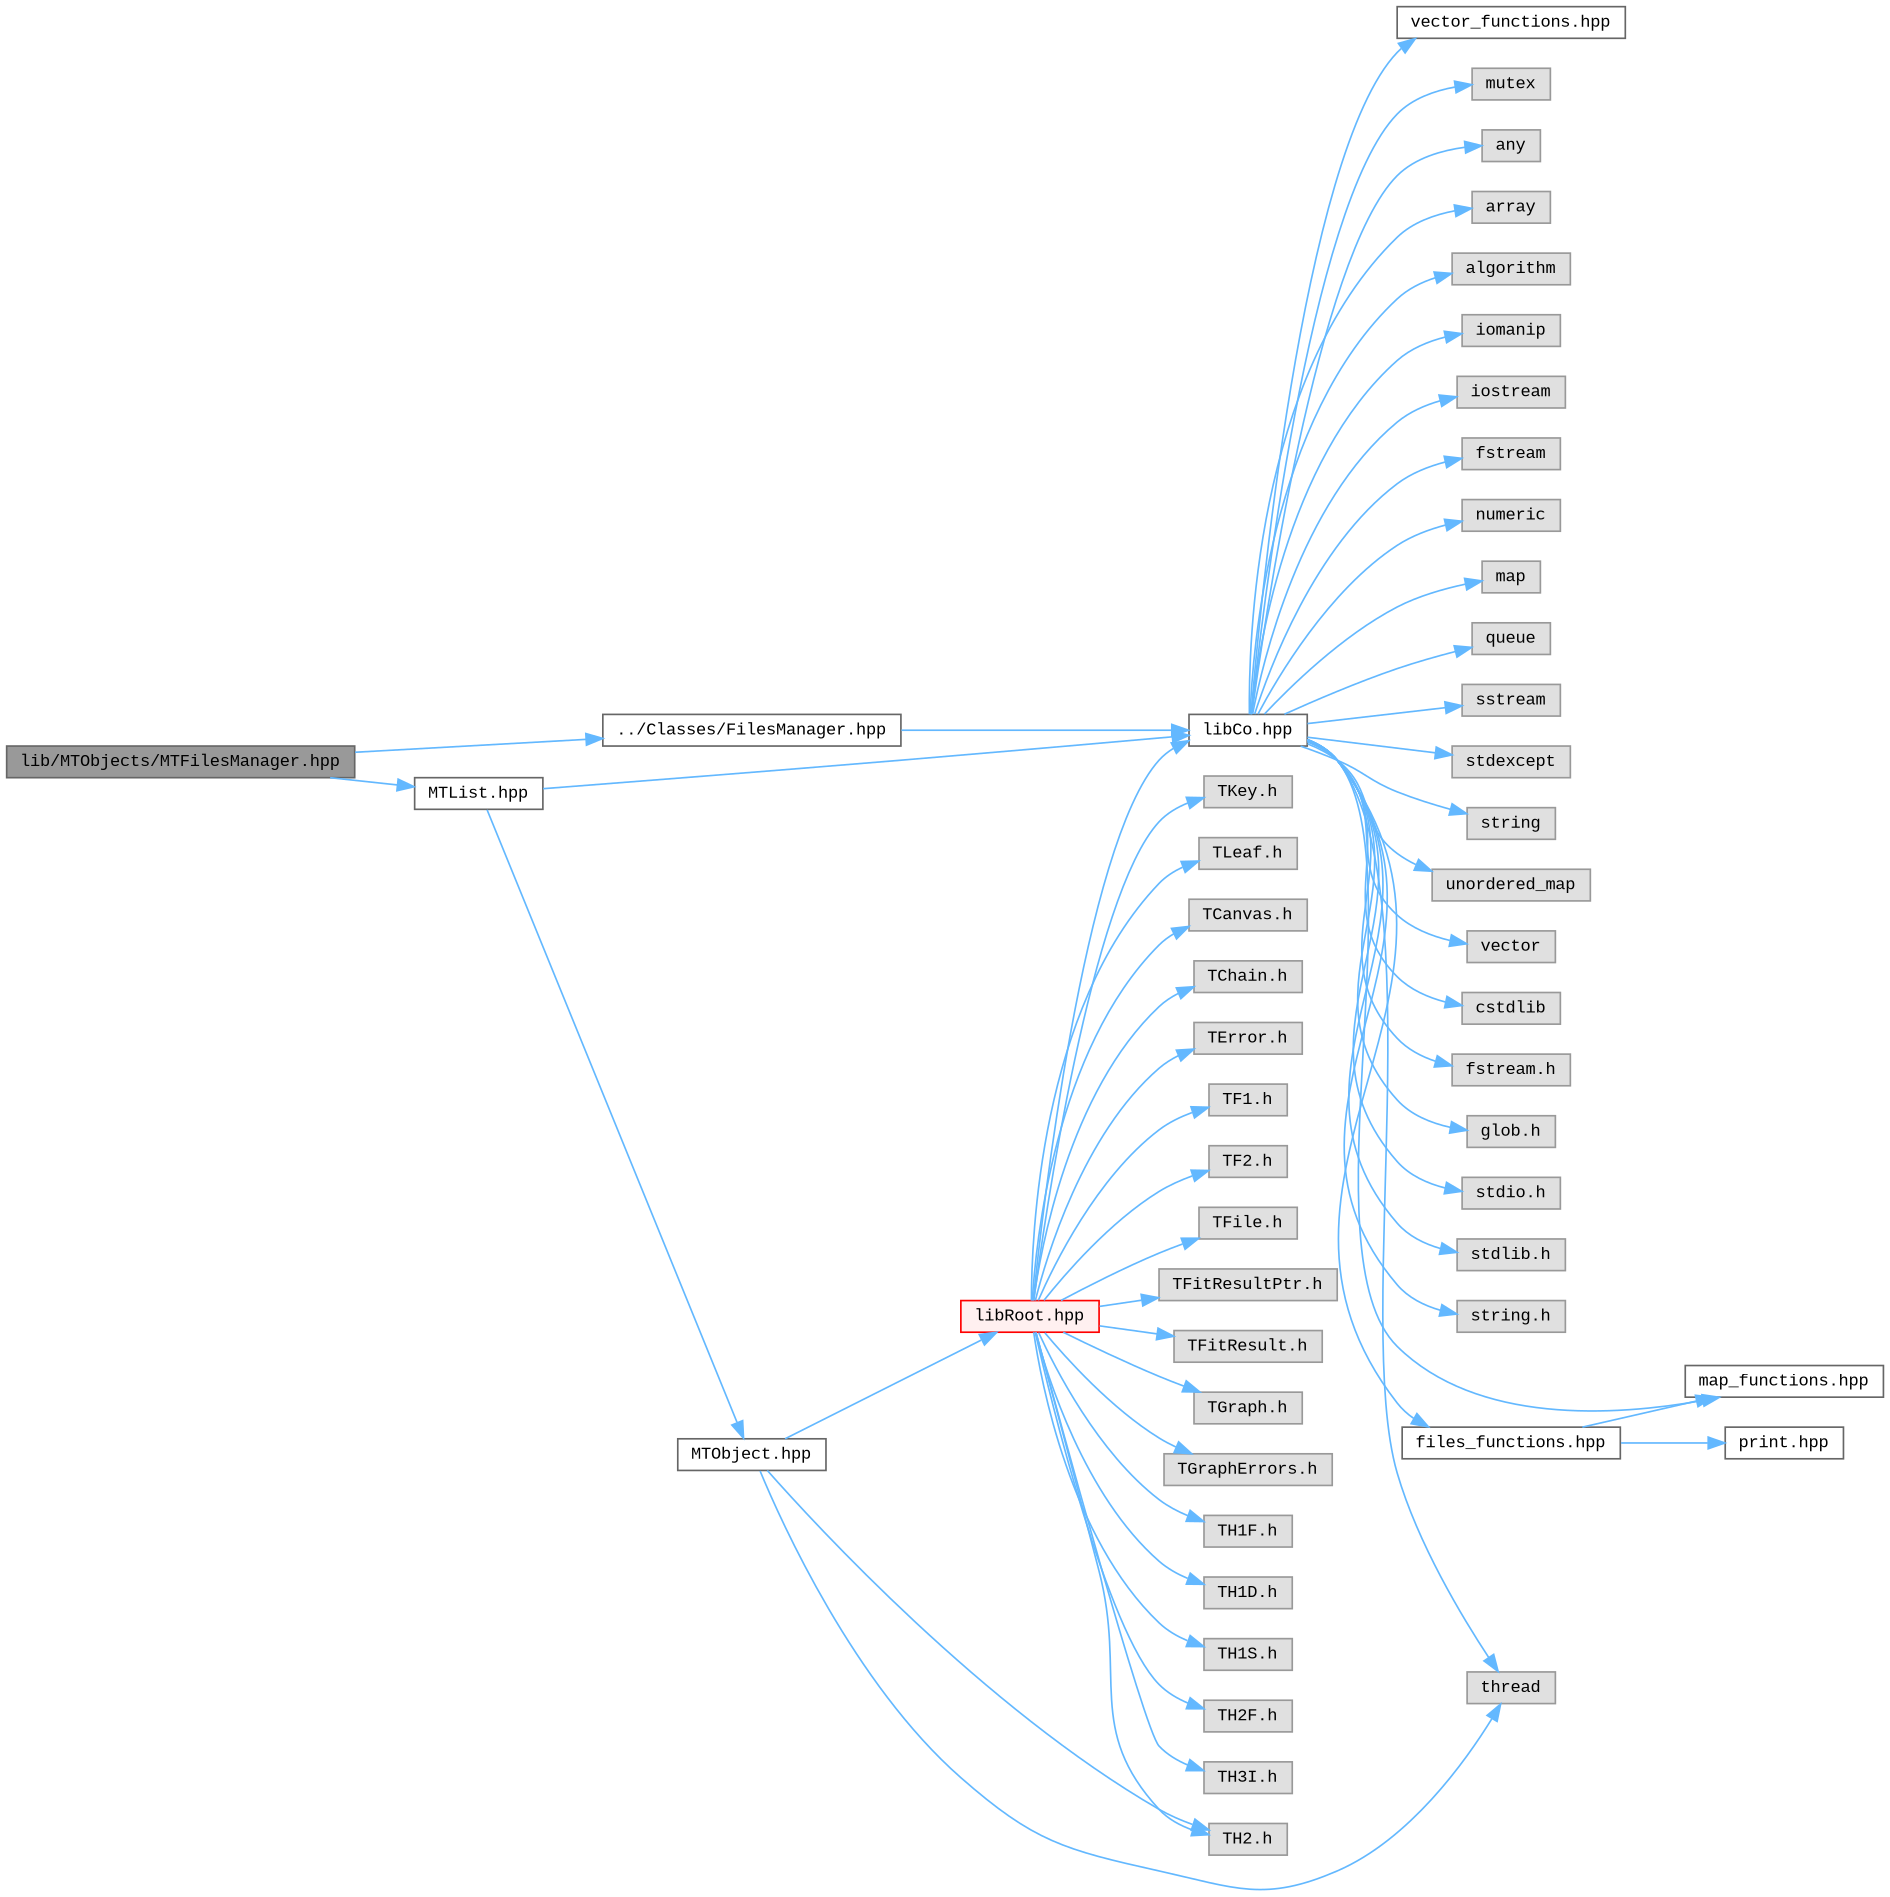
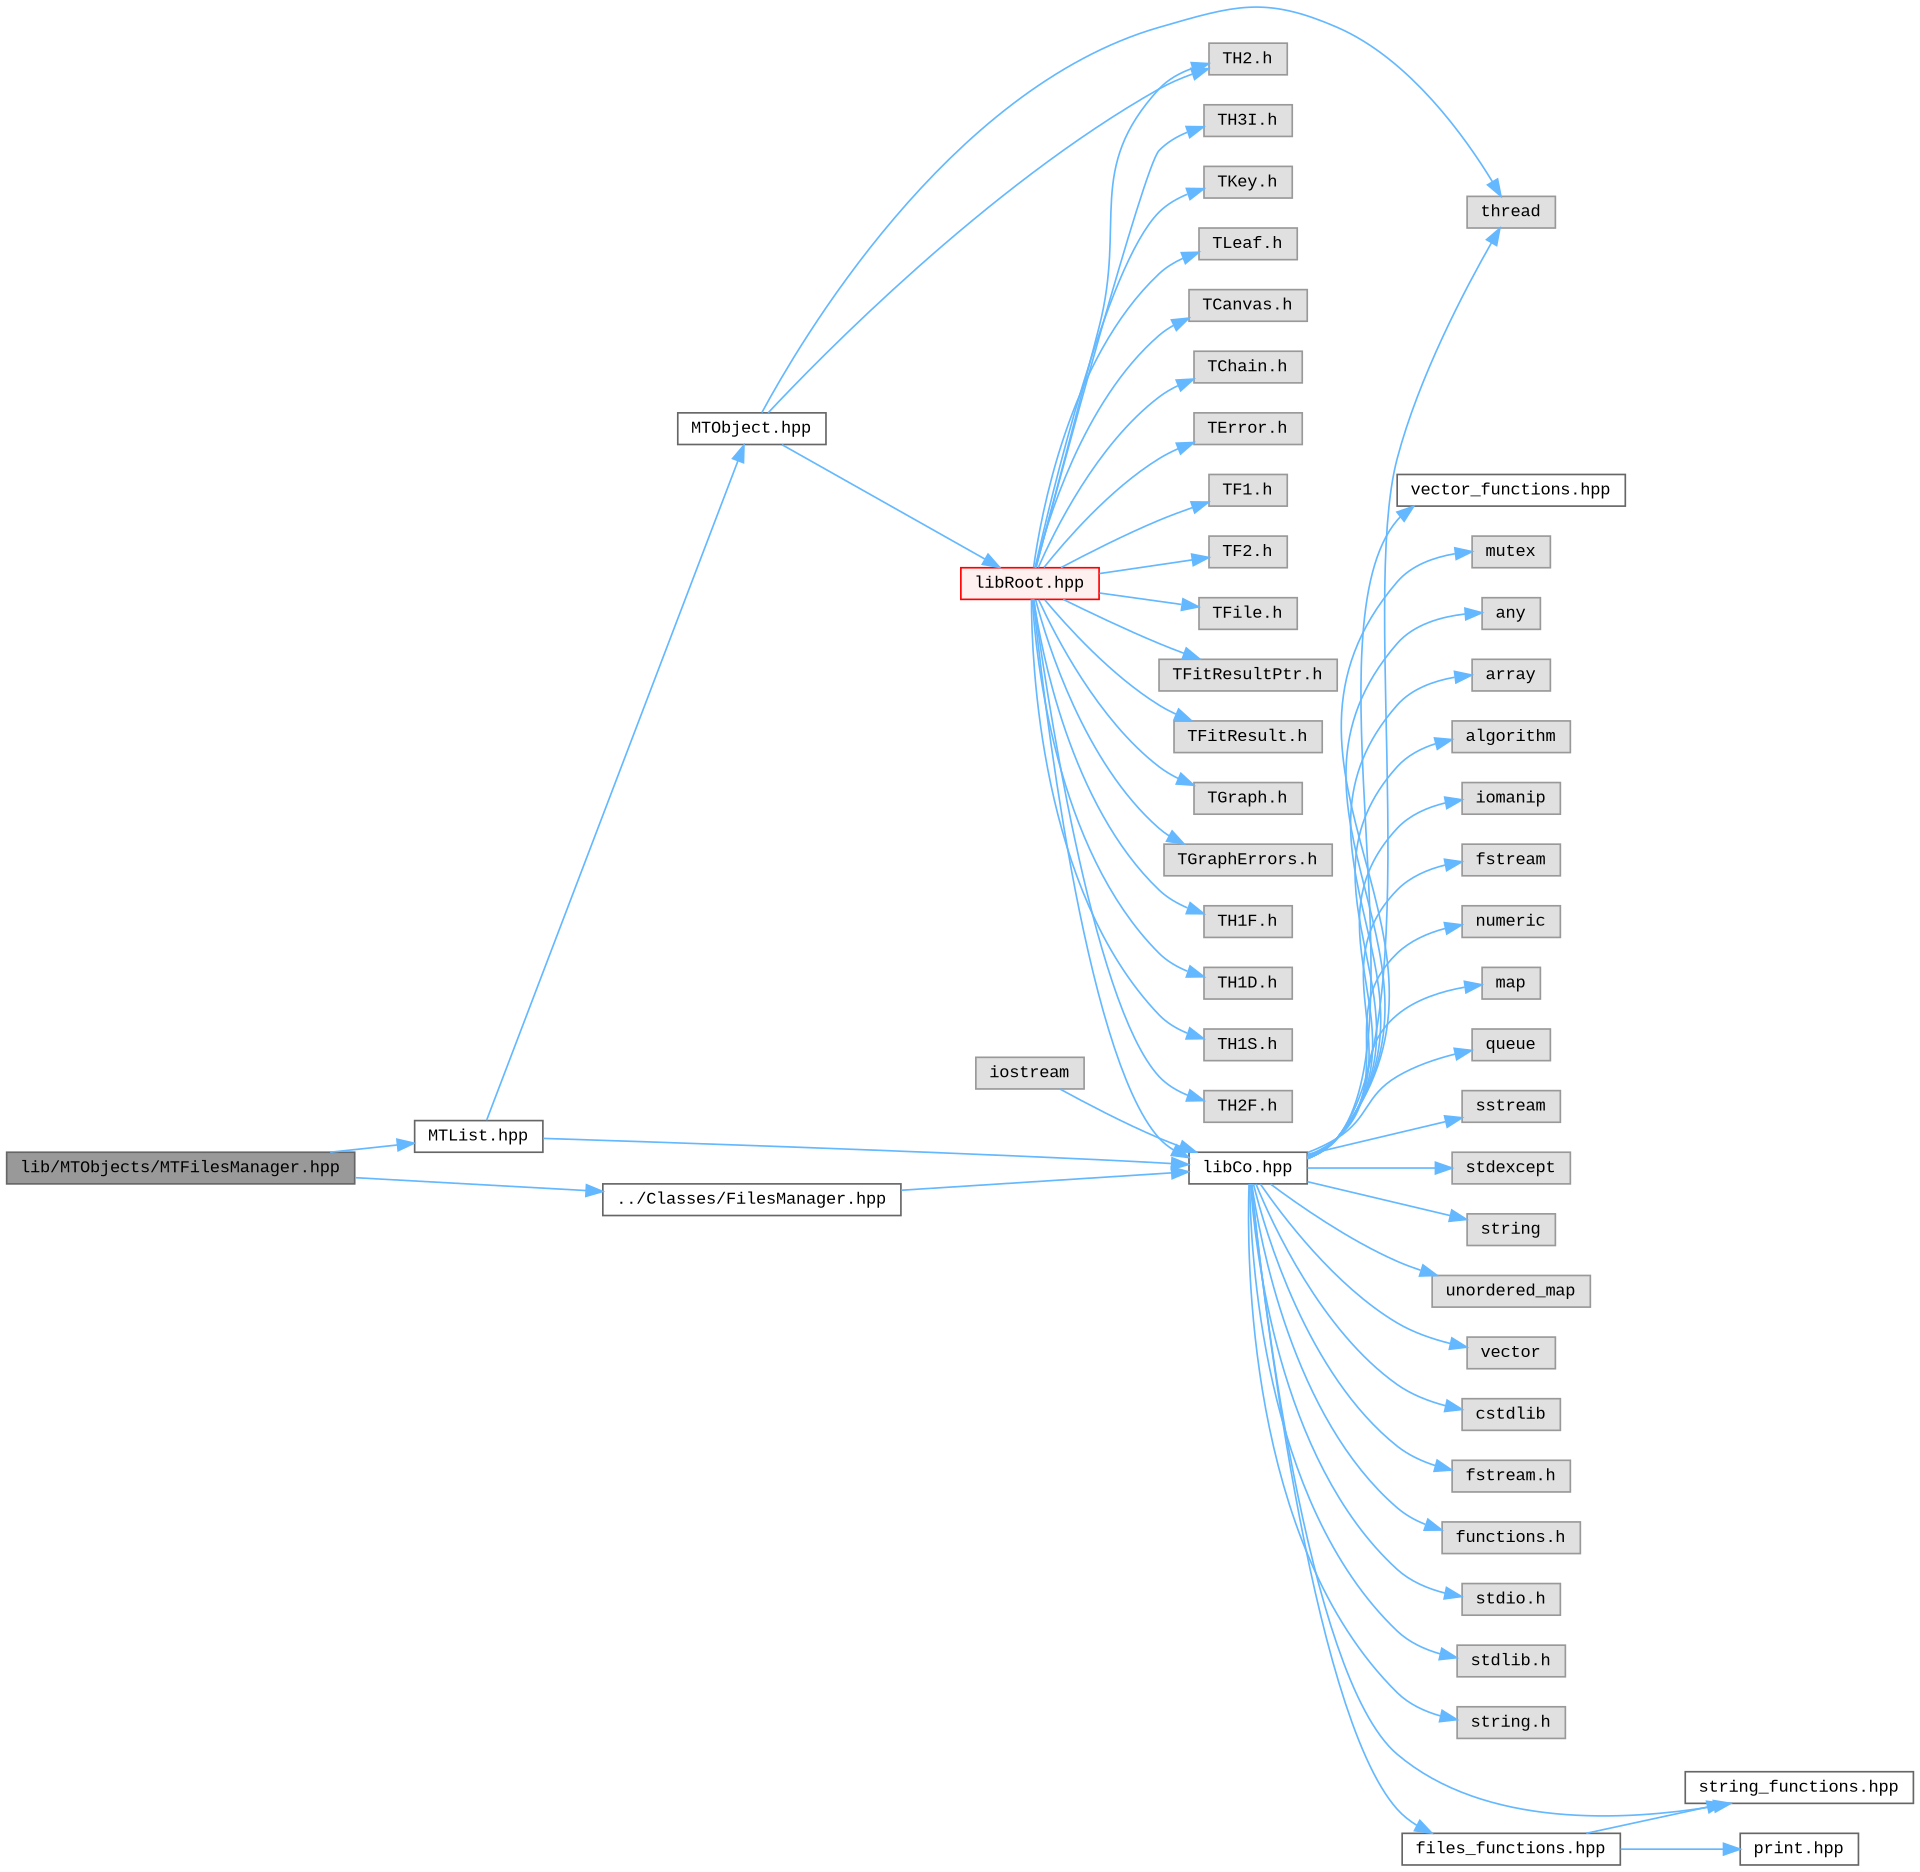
(1312, 534) -> (1119, 1120)
(1511, 1132) -> (1511, 1538)
(1784, 1381) -> (1799, 1788)
